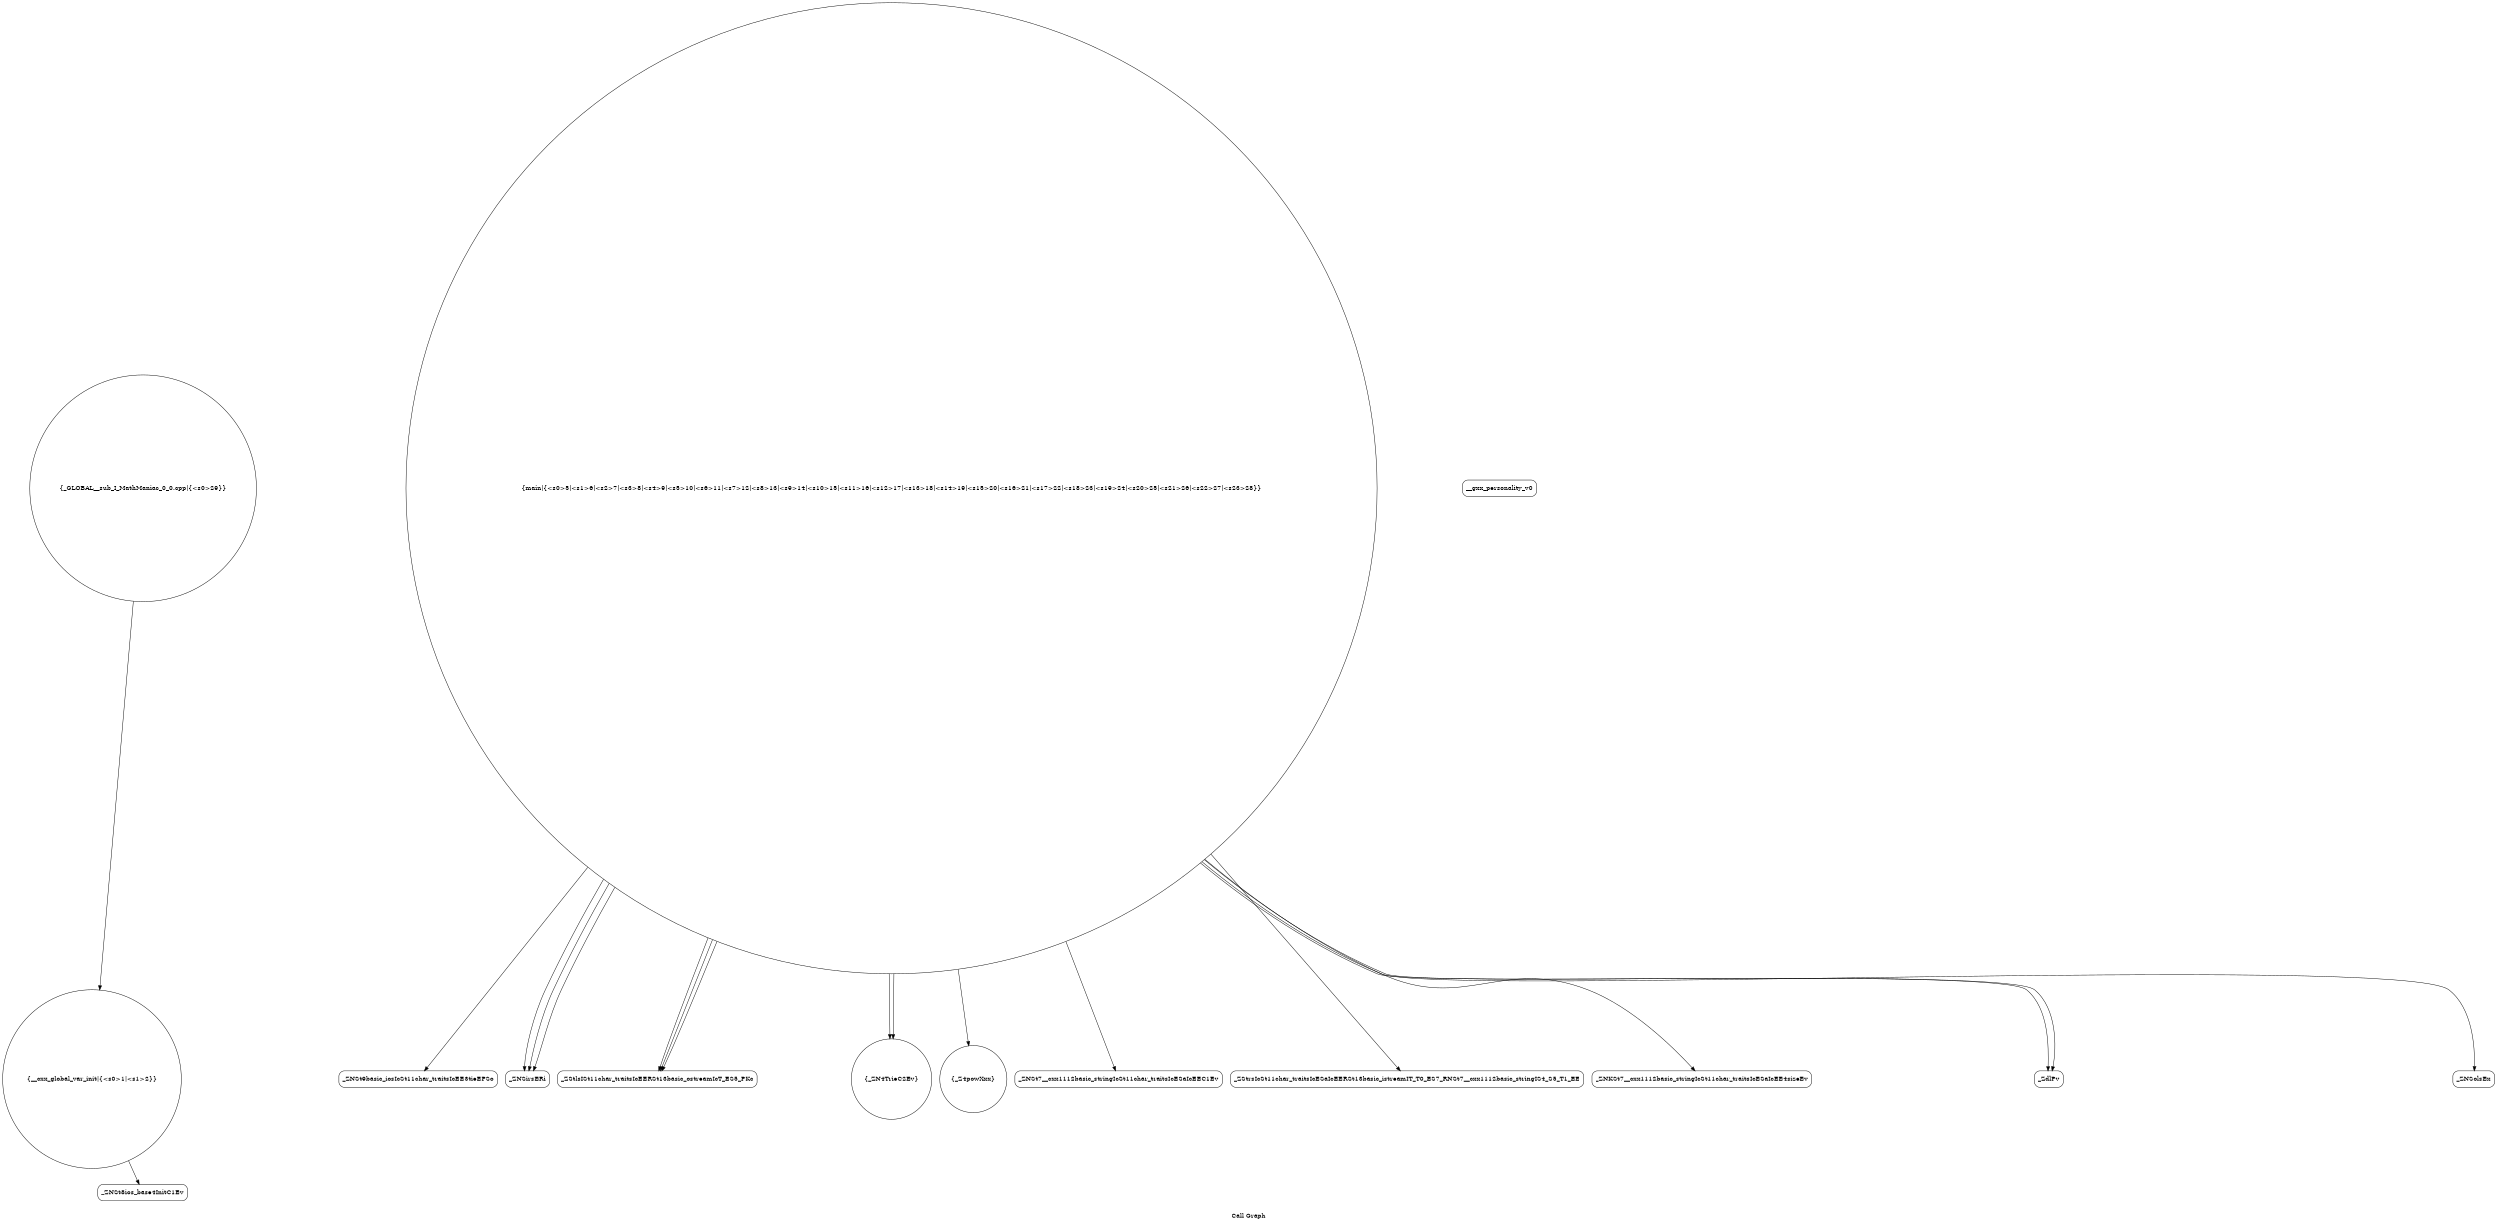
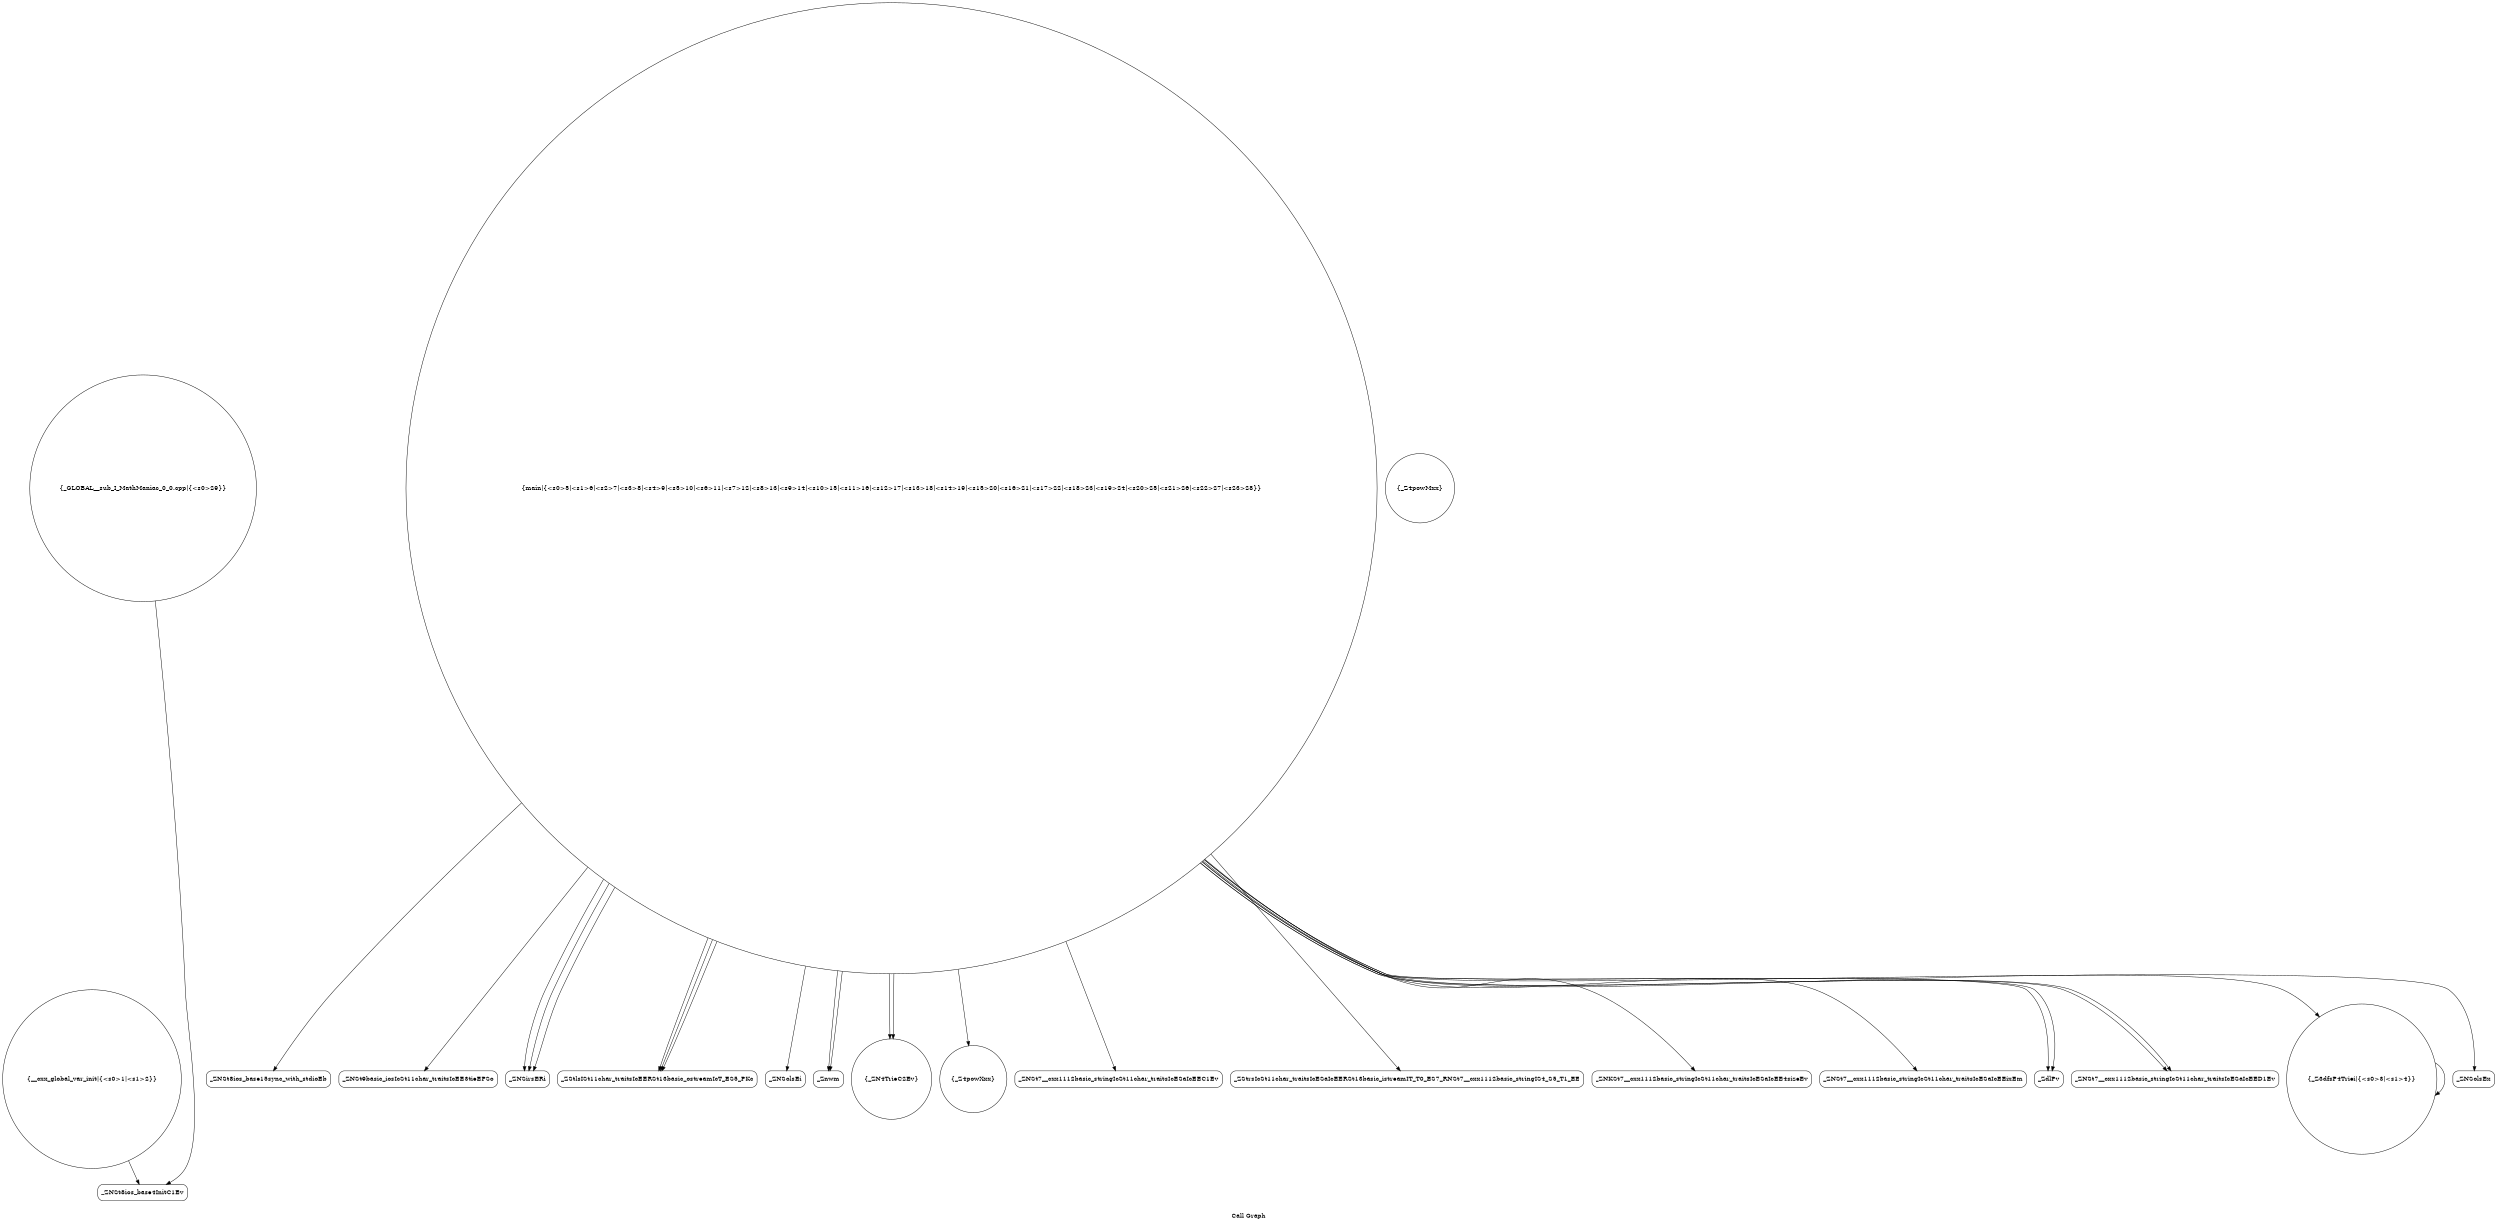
none -> (1420, 488)
(1500, 488) -> none
(117, 793) -> (180, 895)
none -> (268, 1079)
none -> (785, 1079)
none -> (828, 1079)
none -> (1923, 1079)
none -> (2175, 1079)
none -> (2362, 1079)
